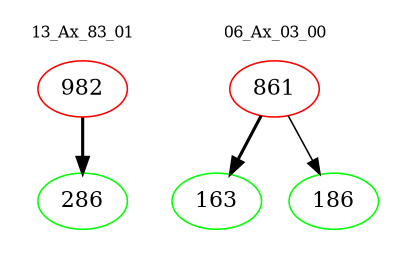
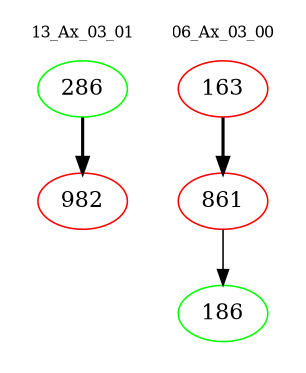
(83, 34) -> (83, 34)
(83, 137) -> (83, 137)
(250, 138) -> (223, 137)
(217, 201) -> (223, 89)
